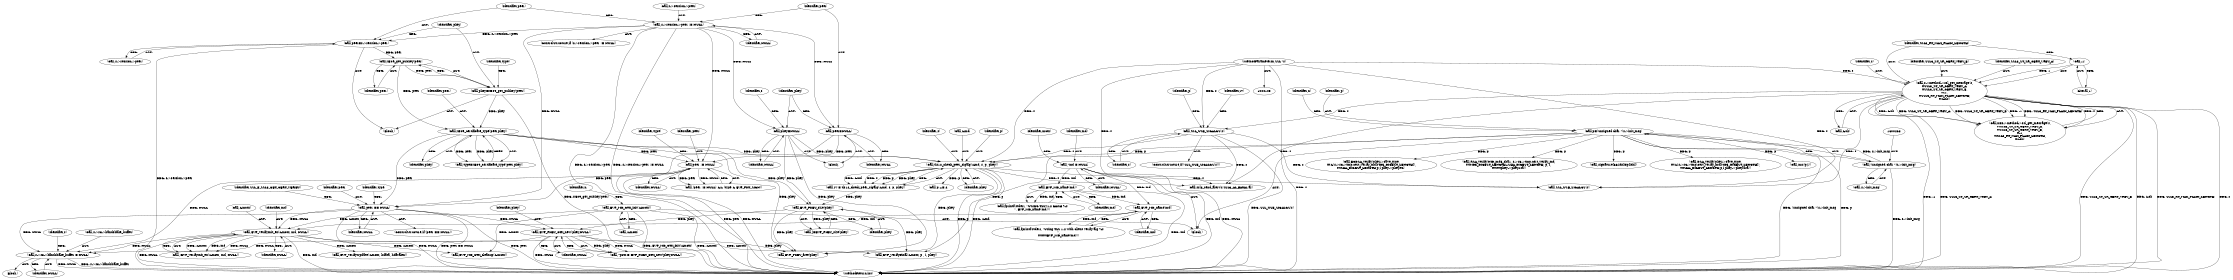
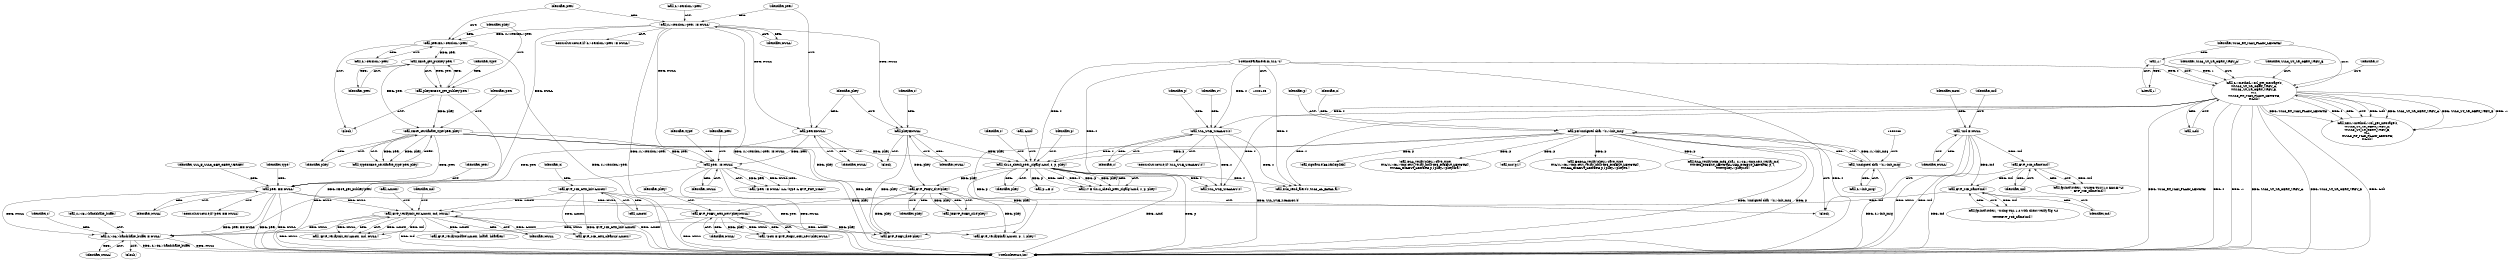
(840, 198) -> (971, 174)
